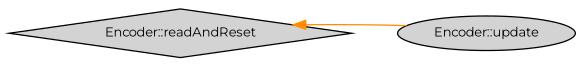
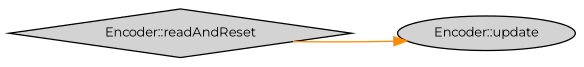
(356, 25) -> (343, 42)
